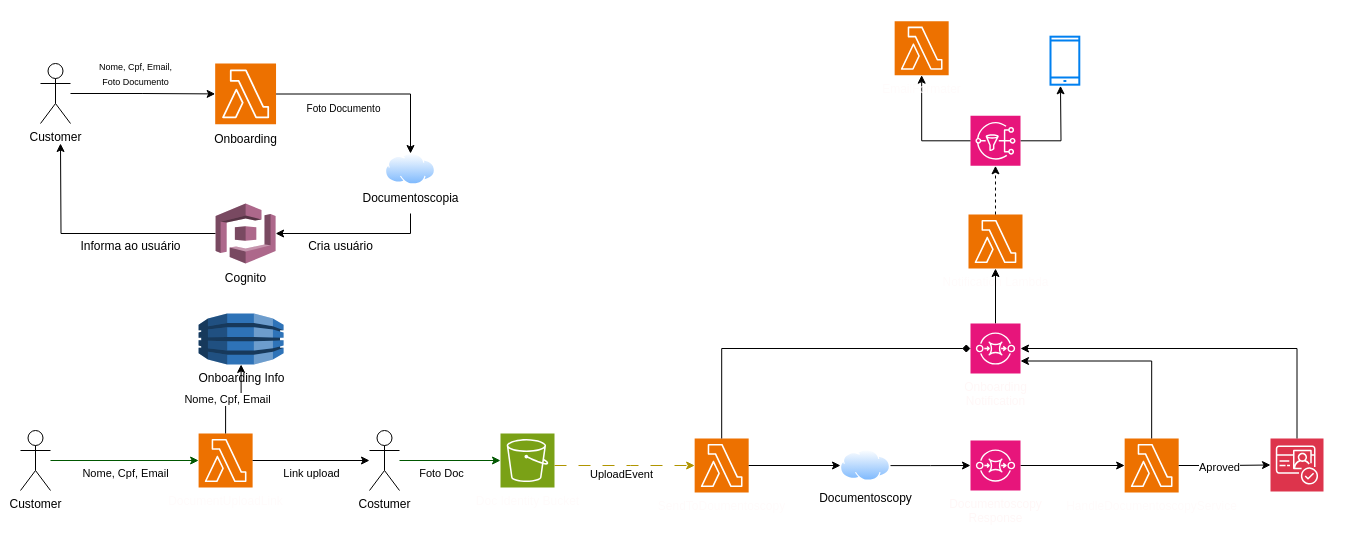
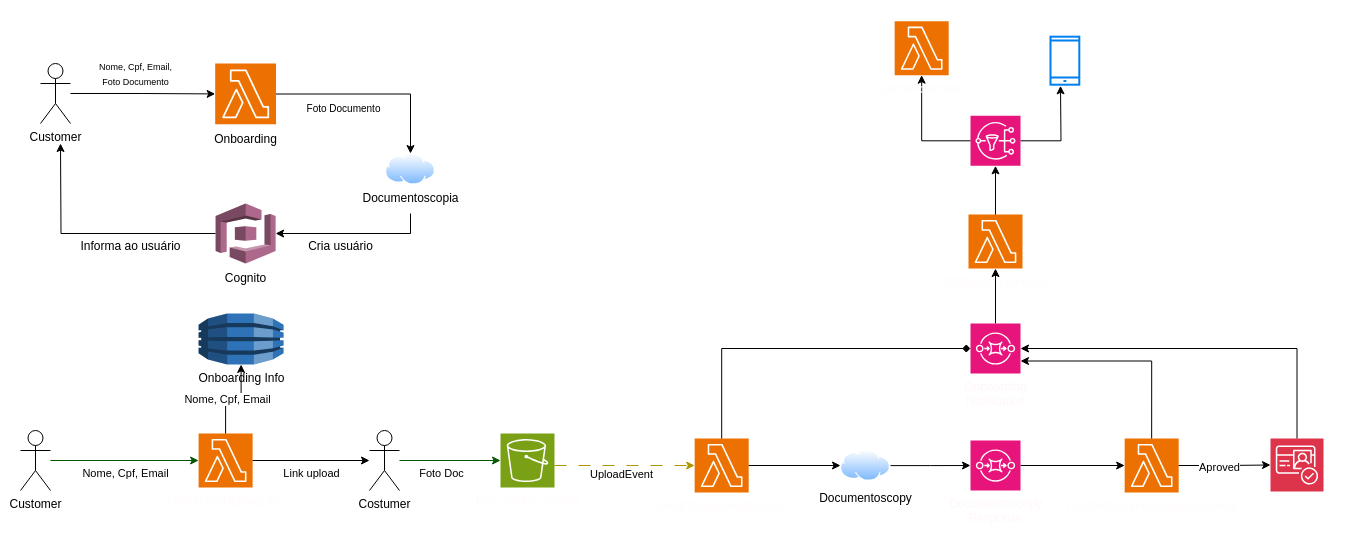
(995, 192) -> (995, 192)
